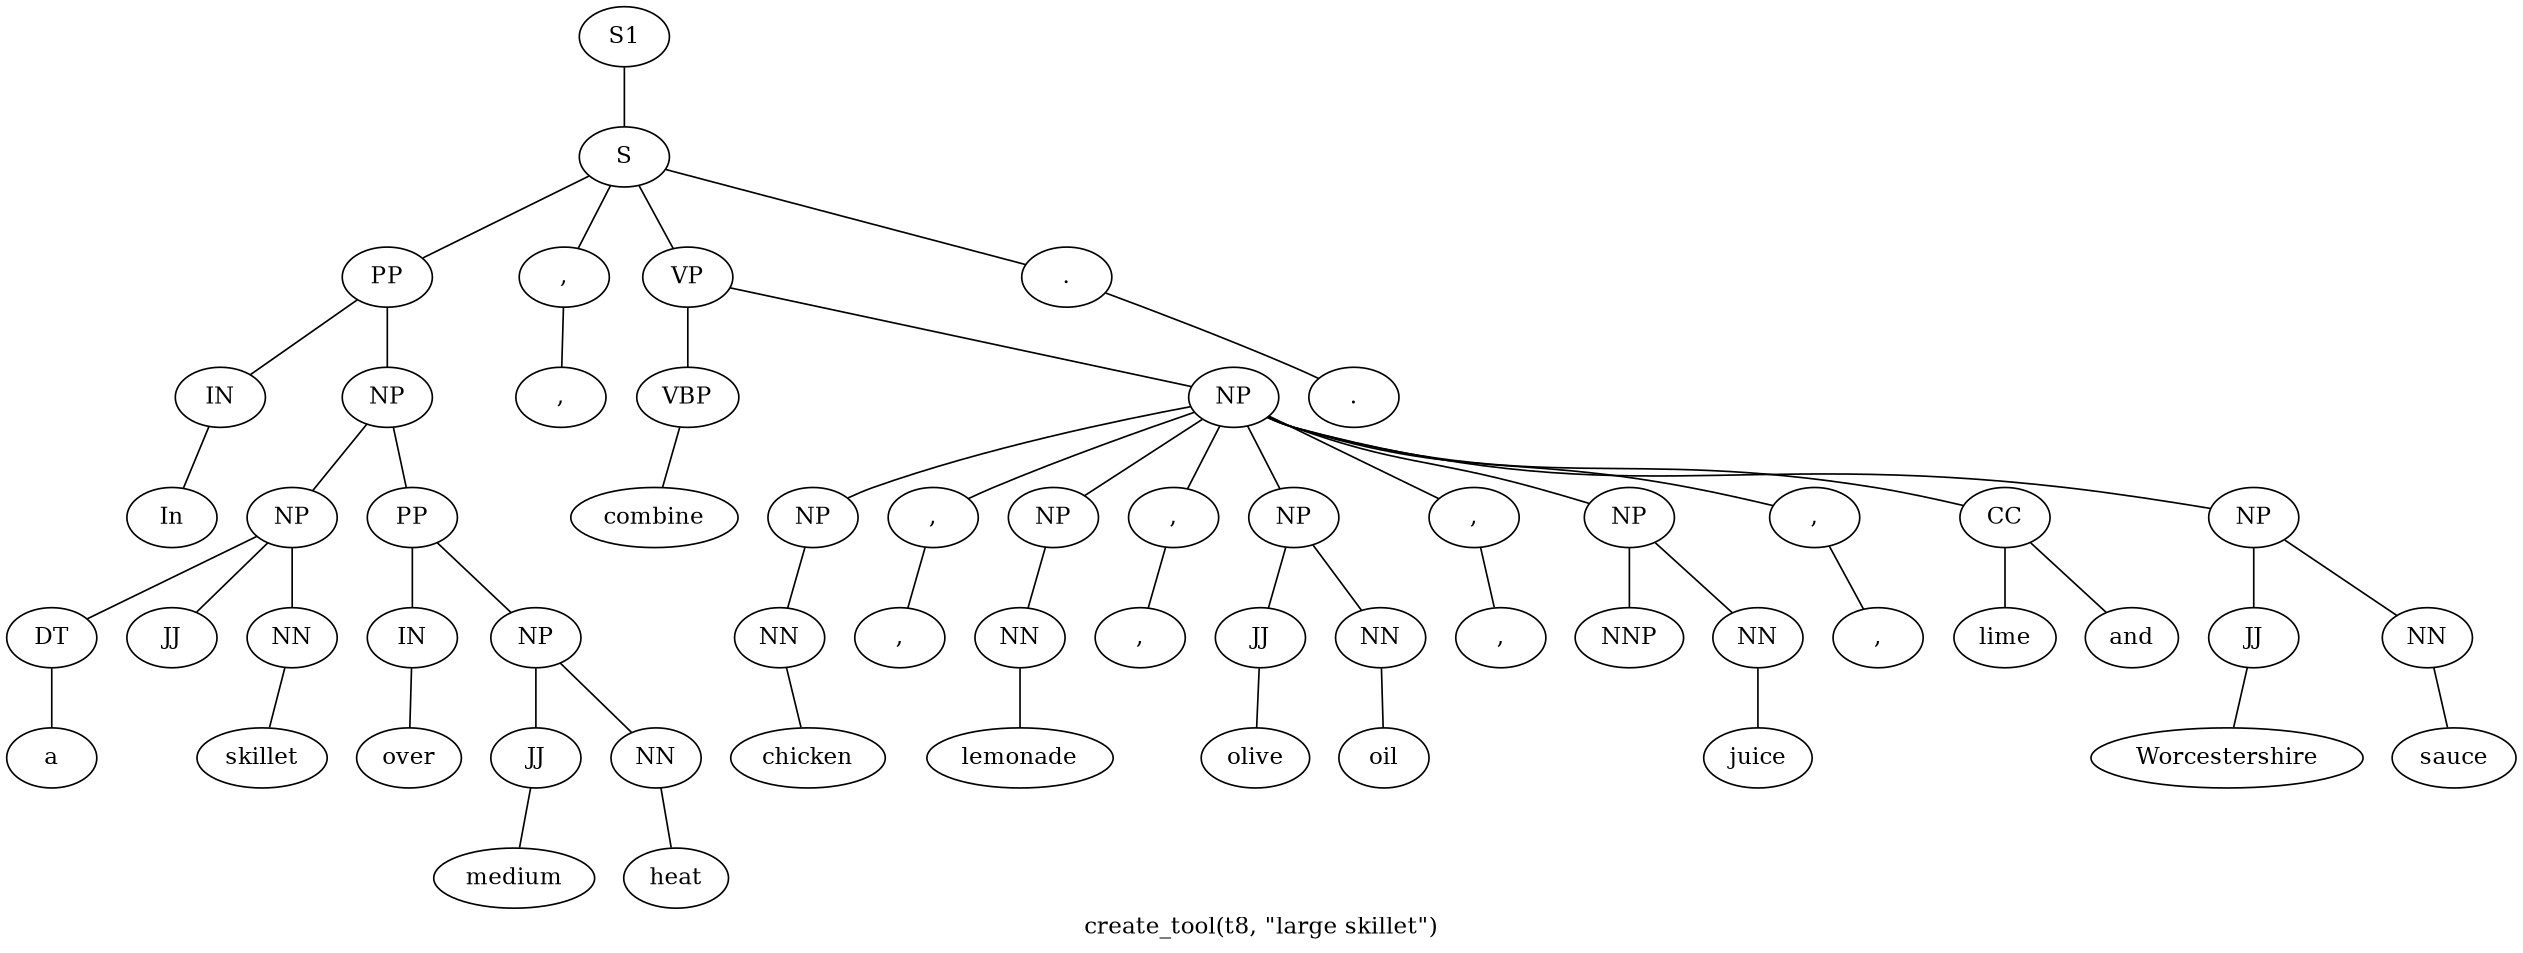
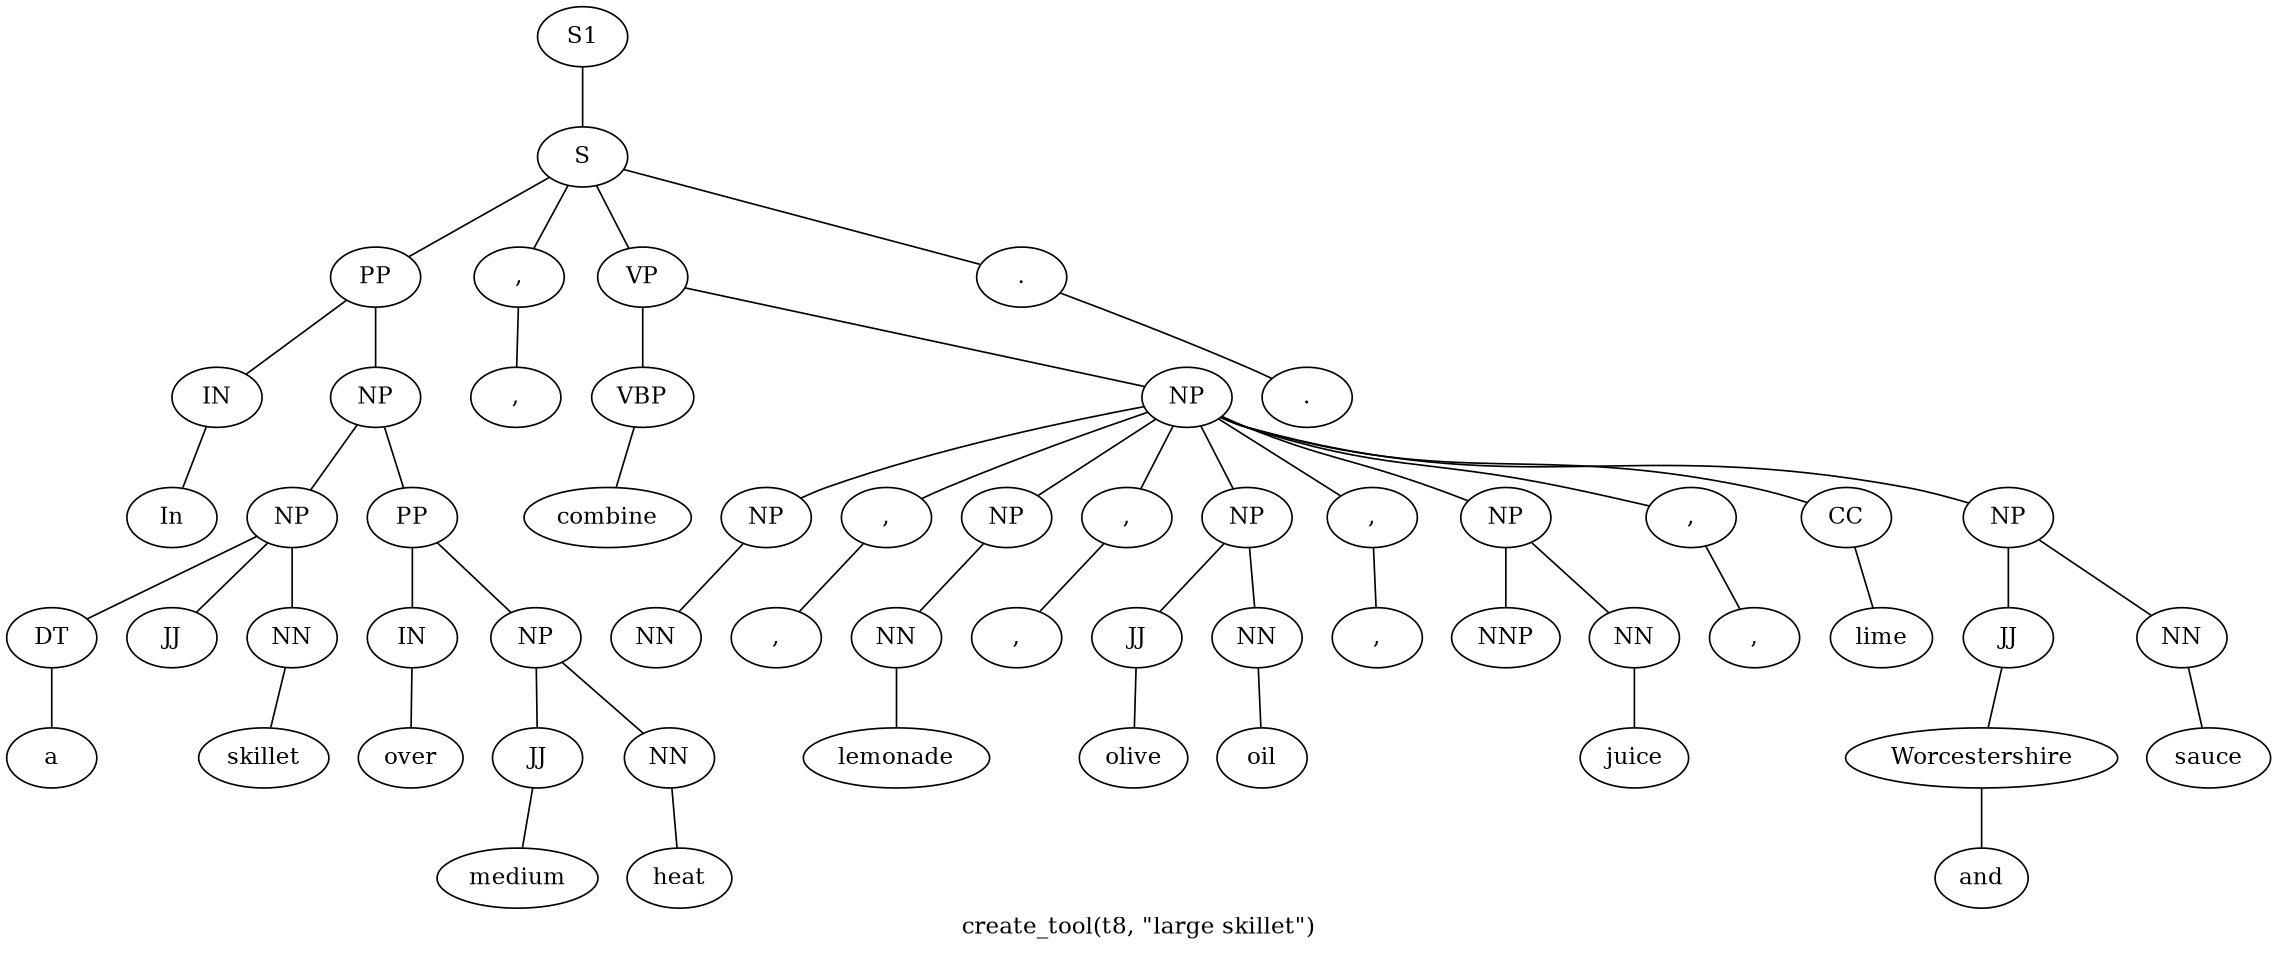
(2068, 578) -> (1982, 818)
(808, 758) -> none
